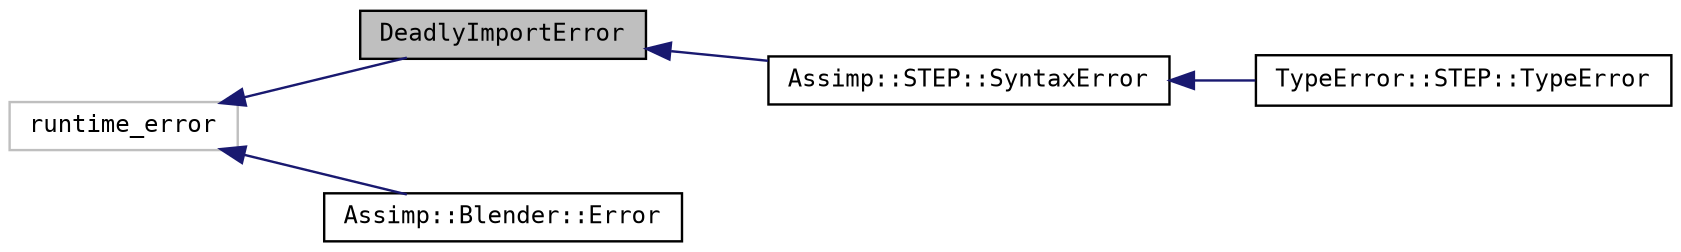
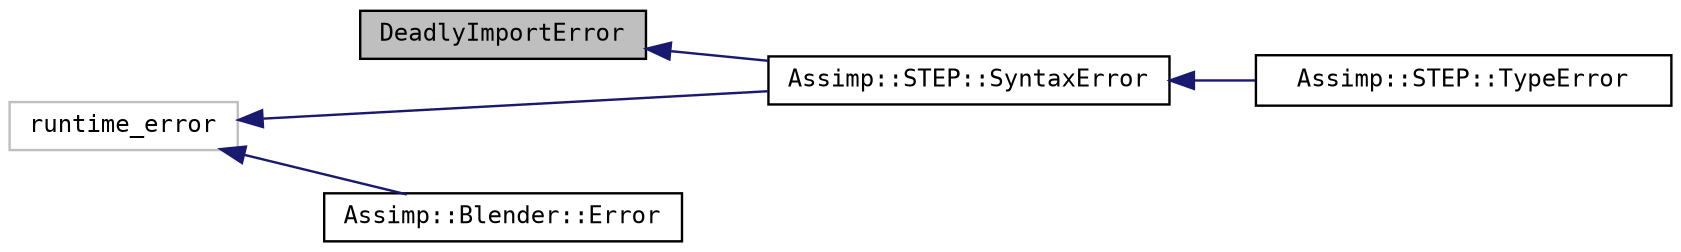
(325, 78) -> (516, 105)
(1464, 80) -> (1464, 80)
